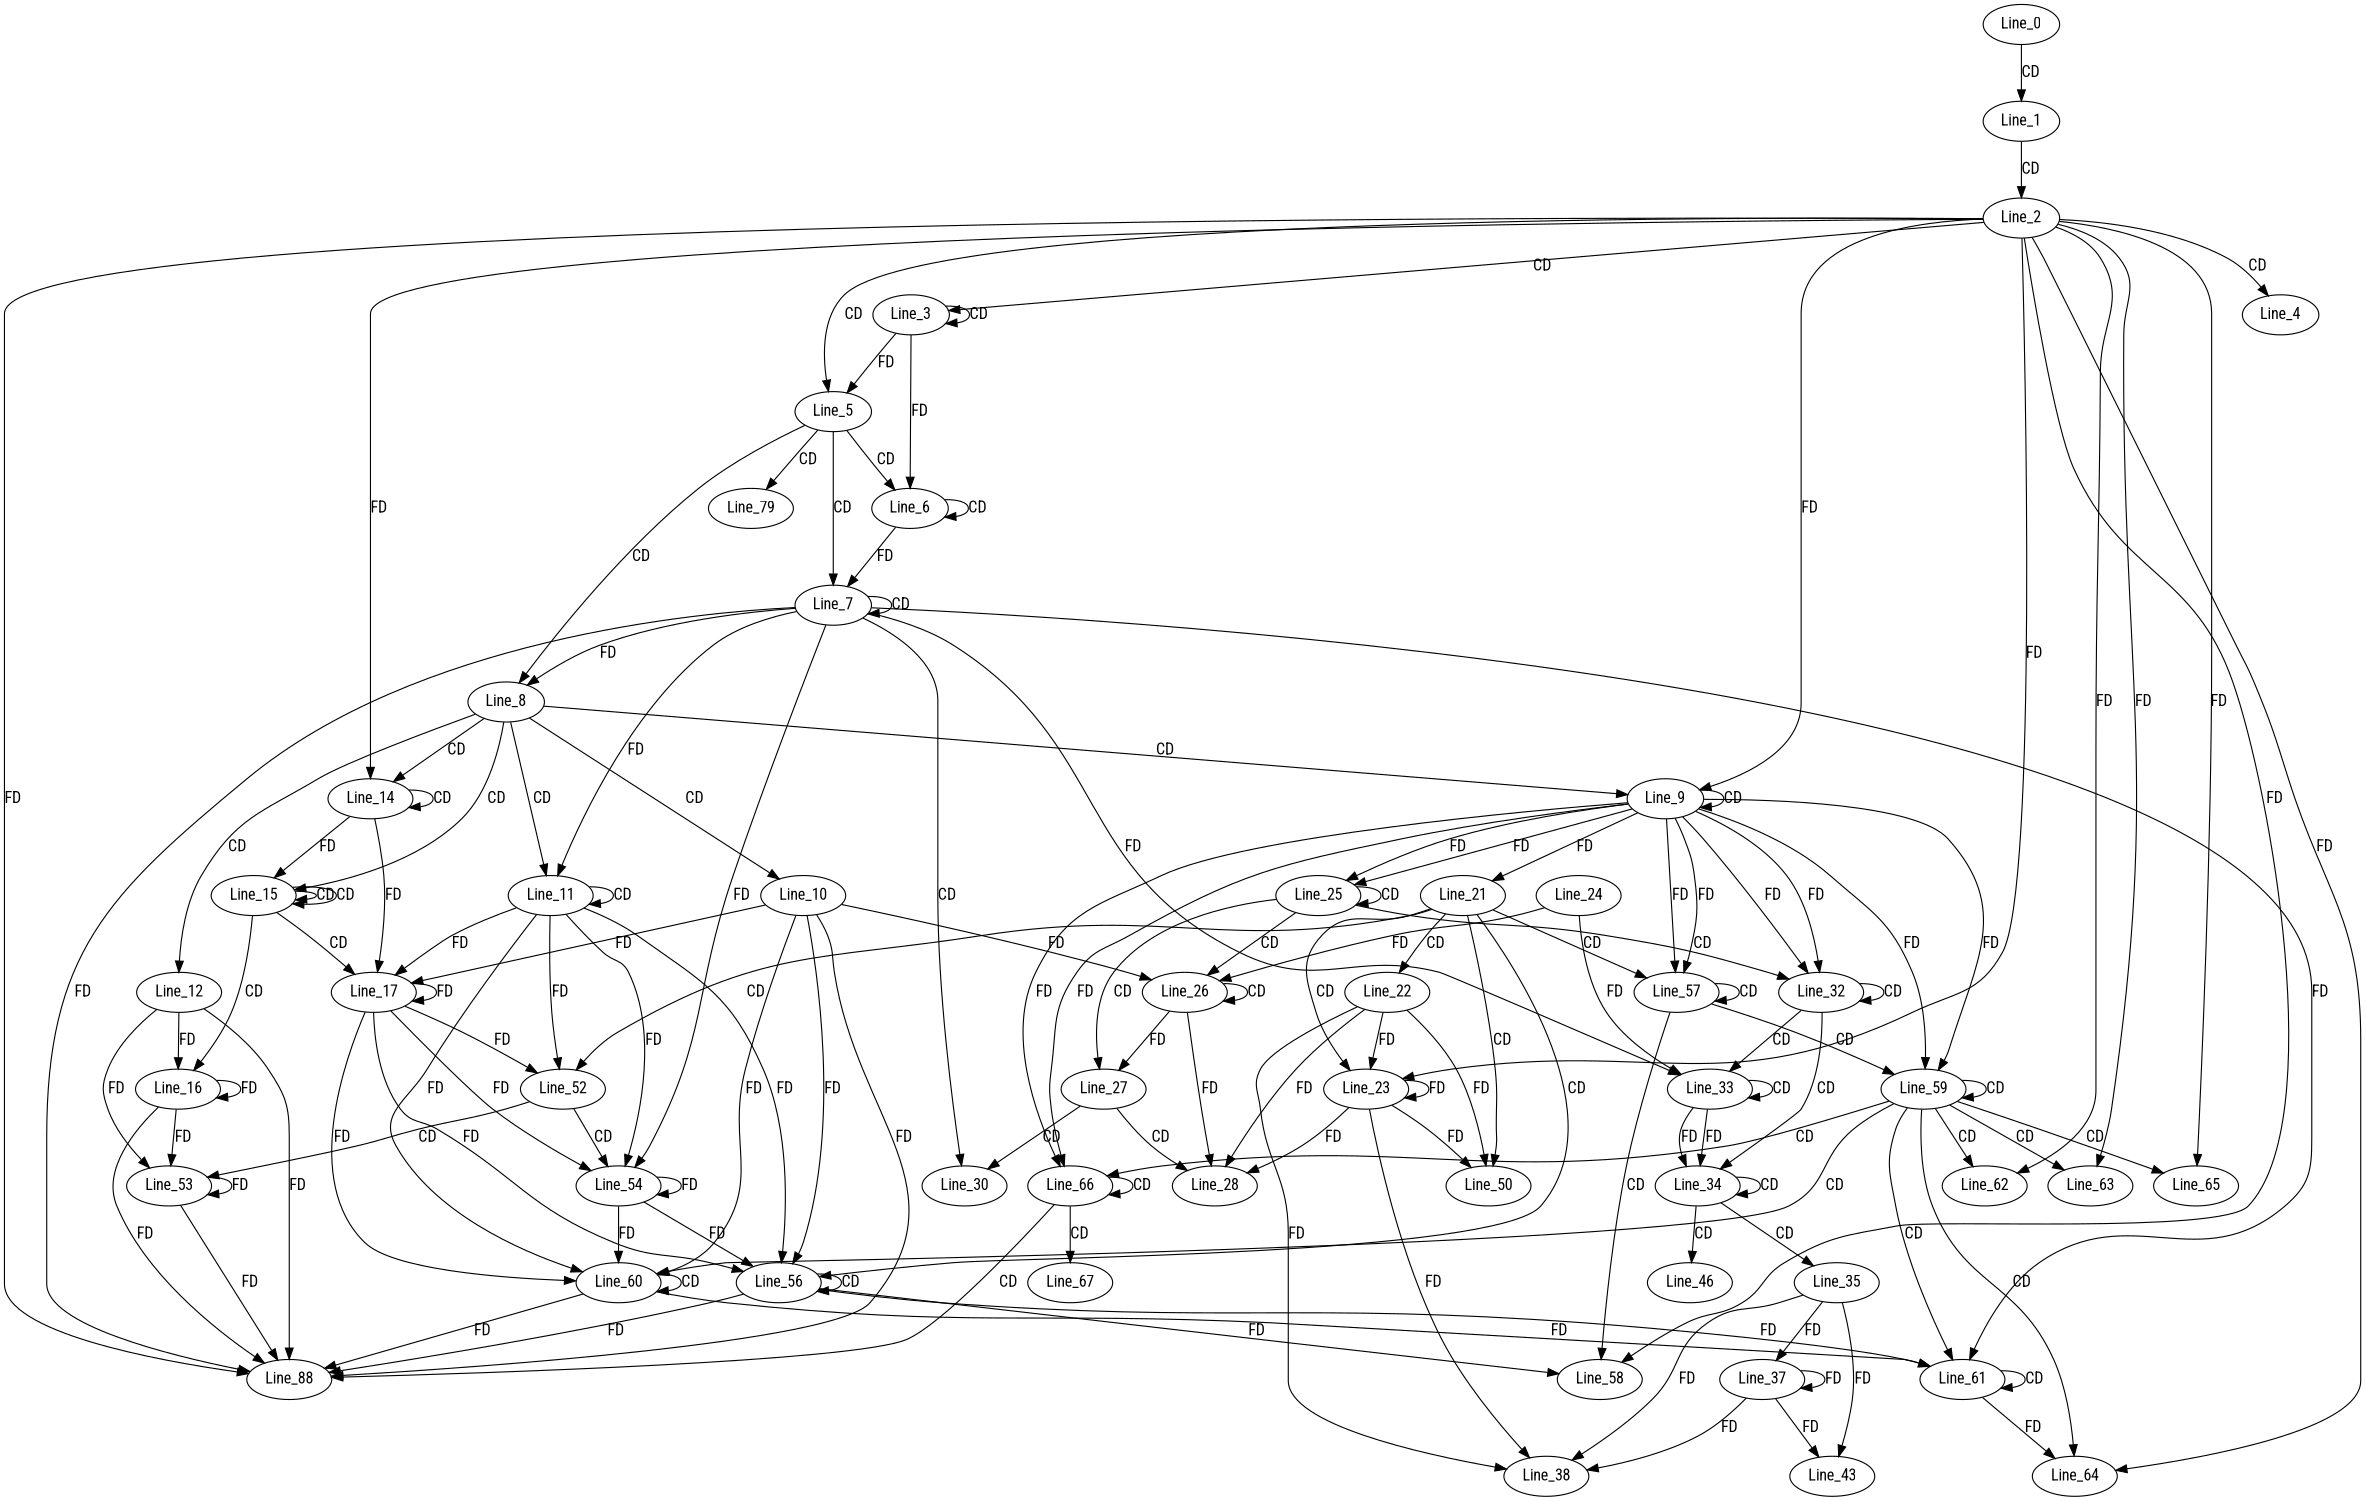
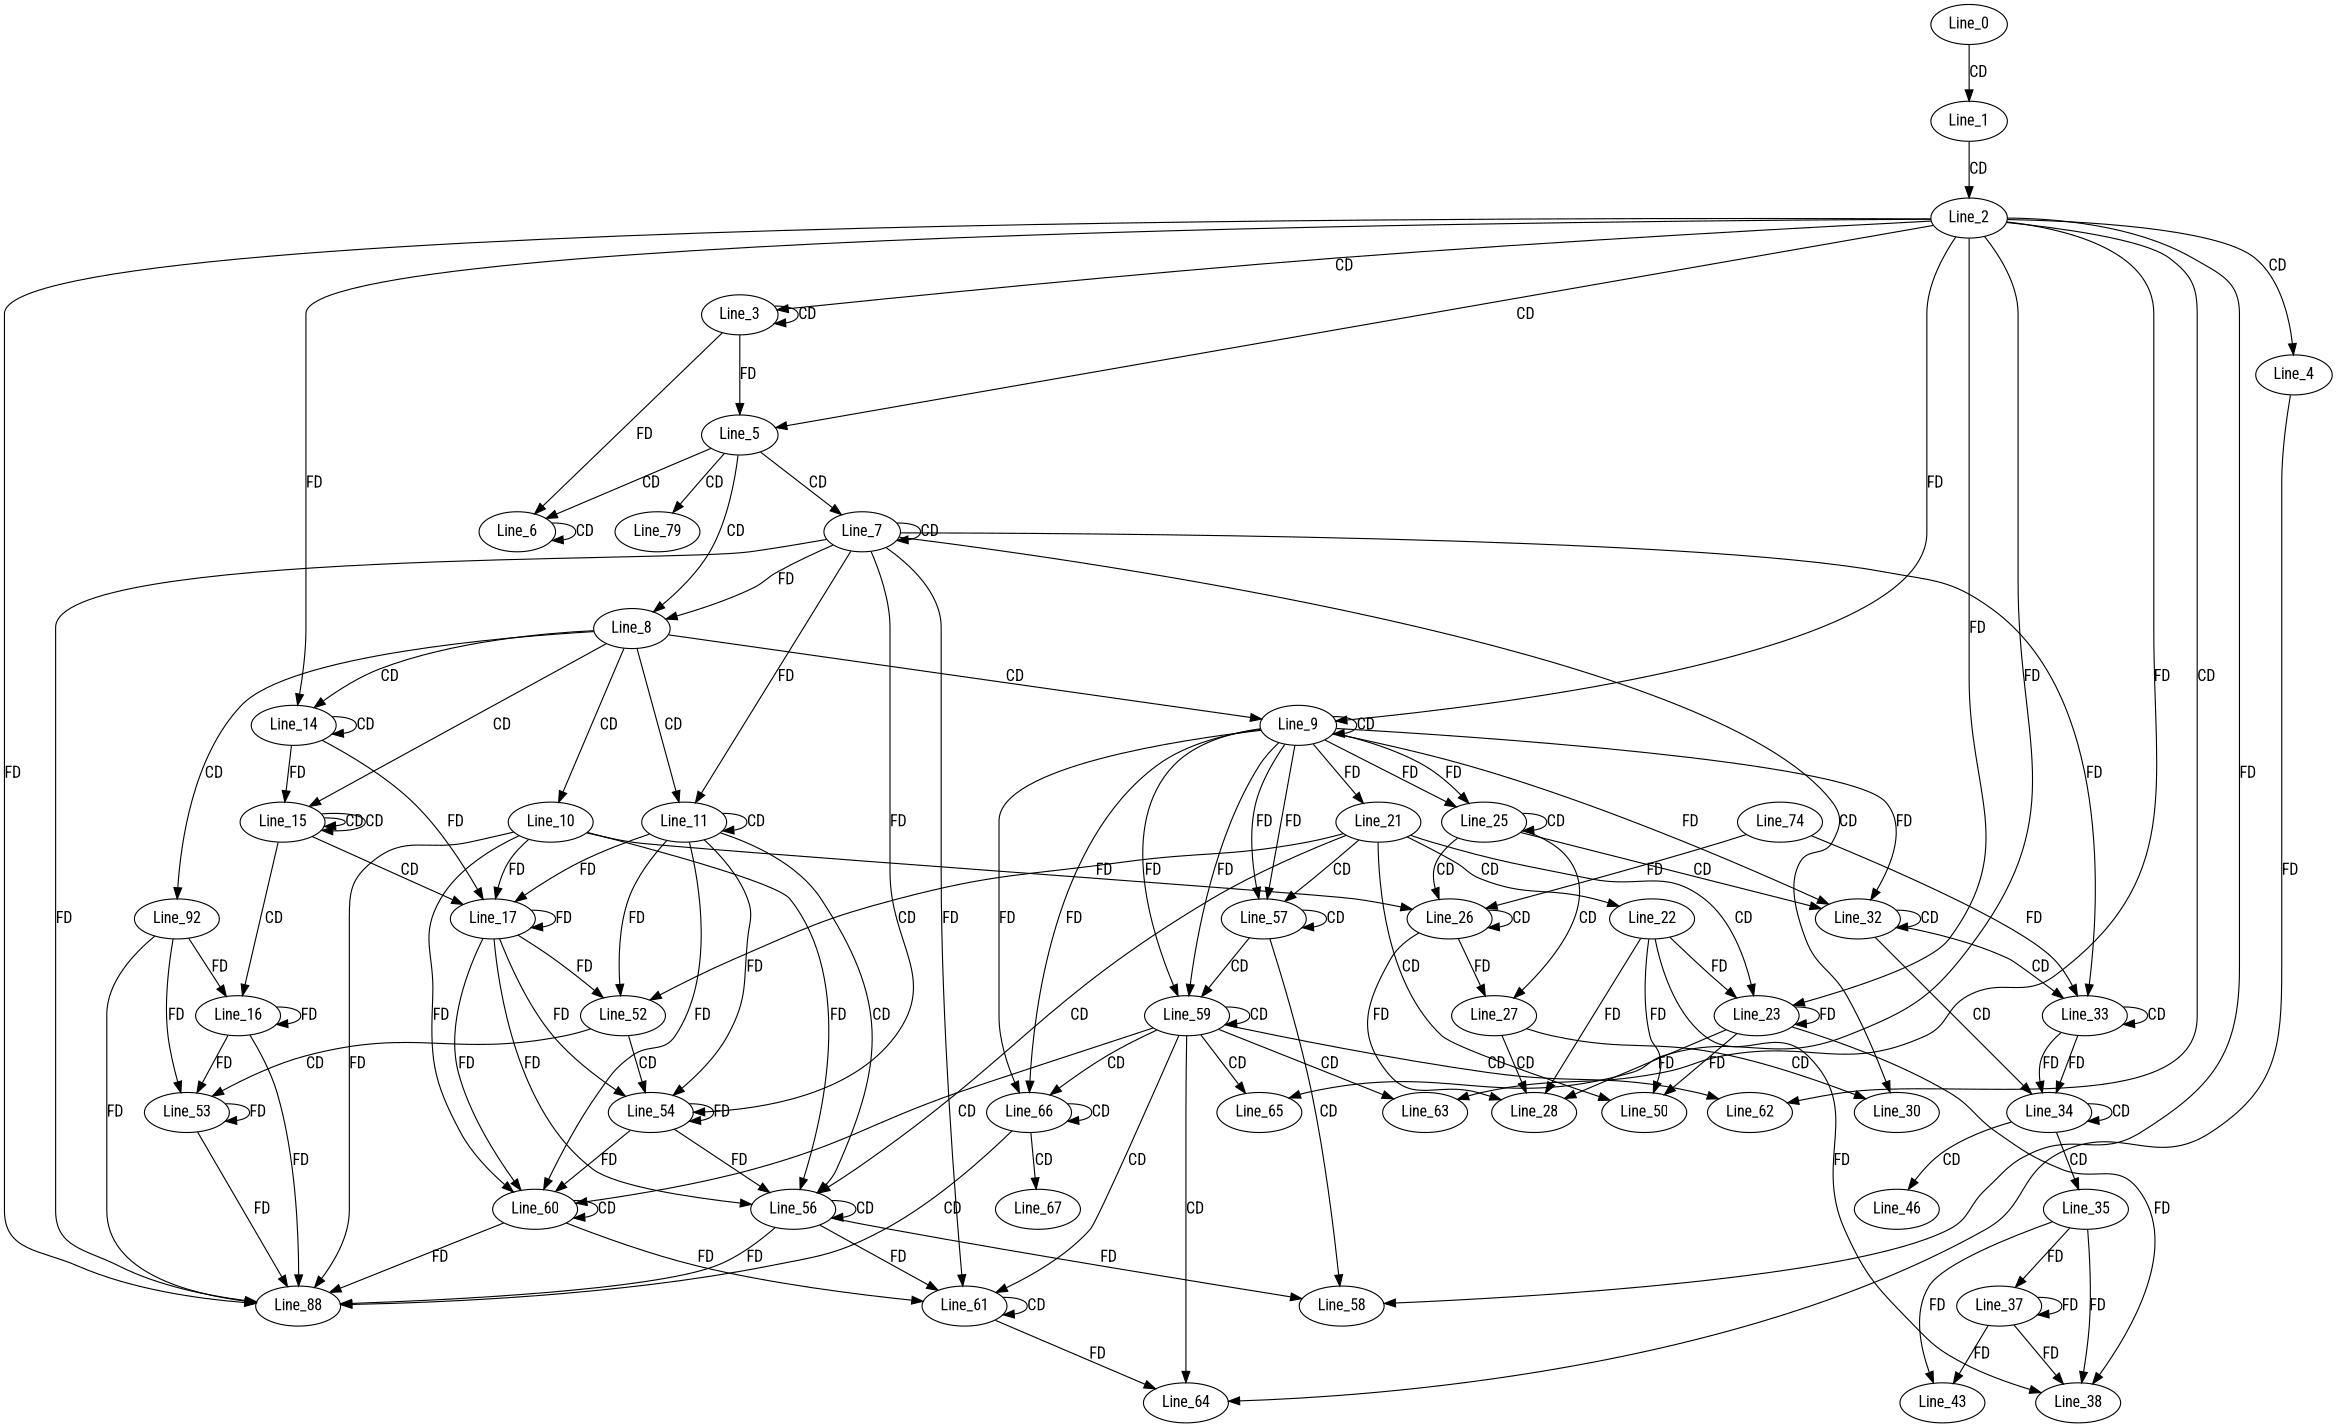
(875, 552) -> none
(2105, 702) -> (2207, 677)
(1579, 896) -> (1780, 822)
(2338, 906) -> (2039, 1168)
(179, 992) -> (177, 919)
(785, 1089) -> (882, 1016)
